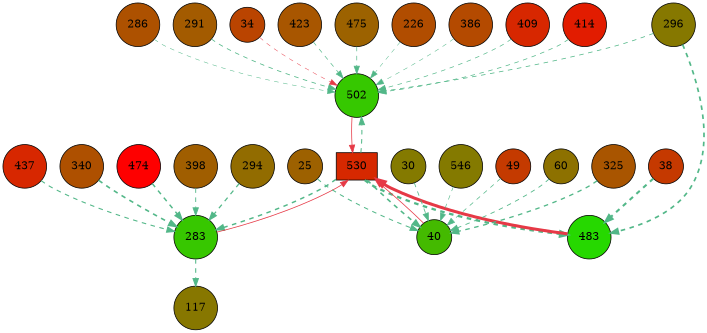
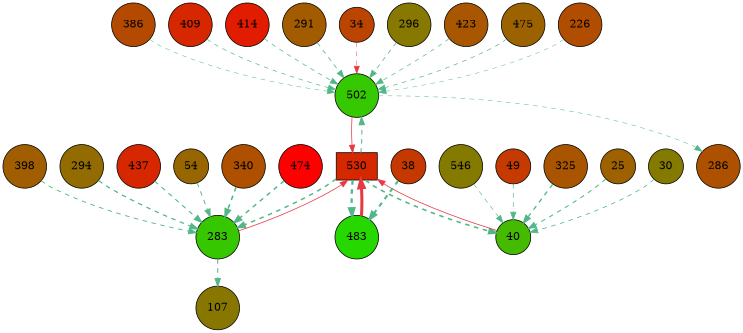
(239, 72) -> (540, 107)
(701, 159) -> none
none -> (191, 166)
(561, 166) -> none
(196, 308) -> (218, 308)
